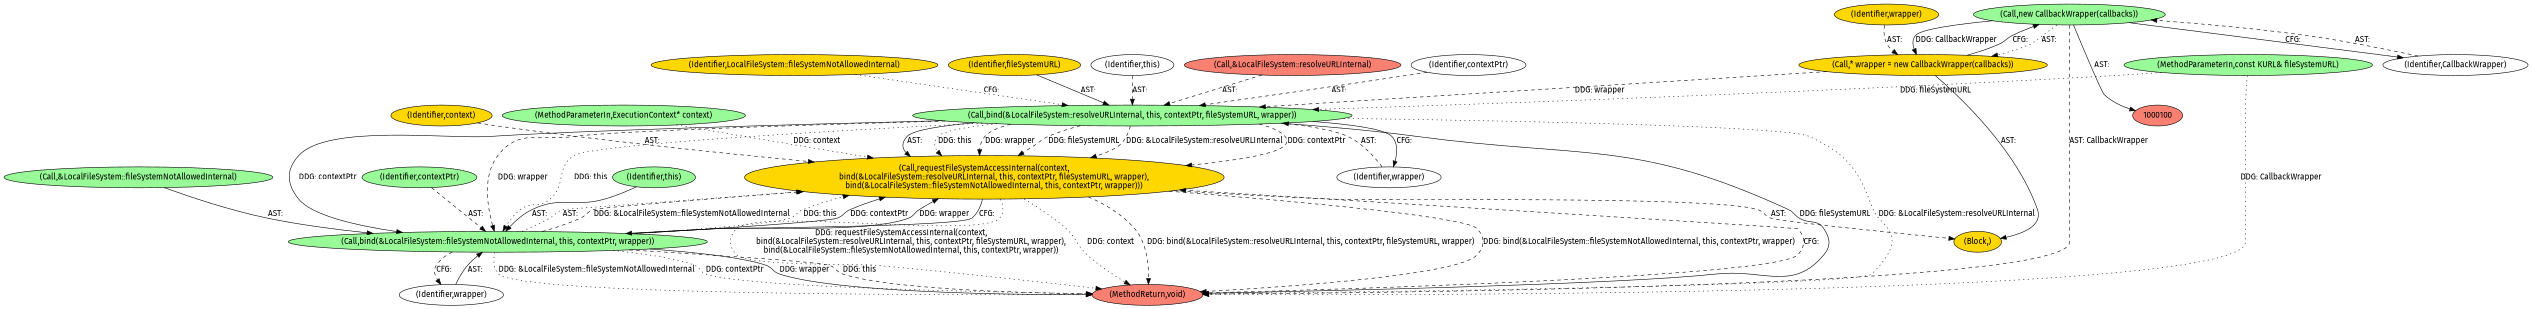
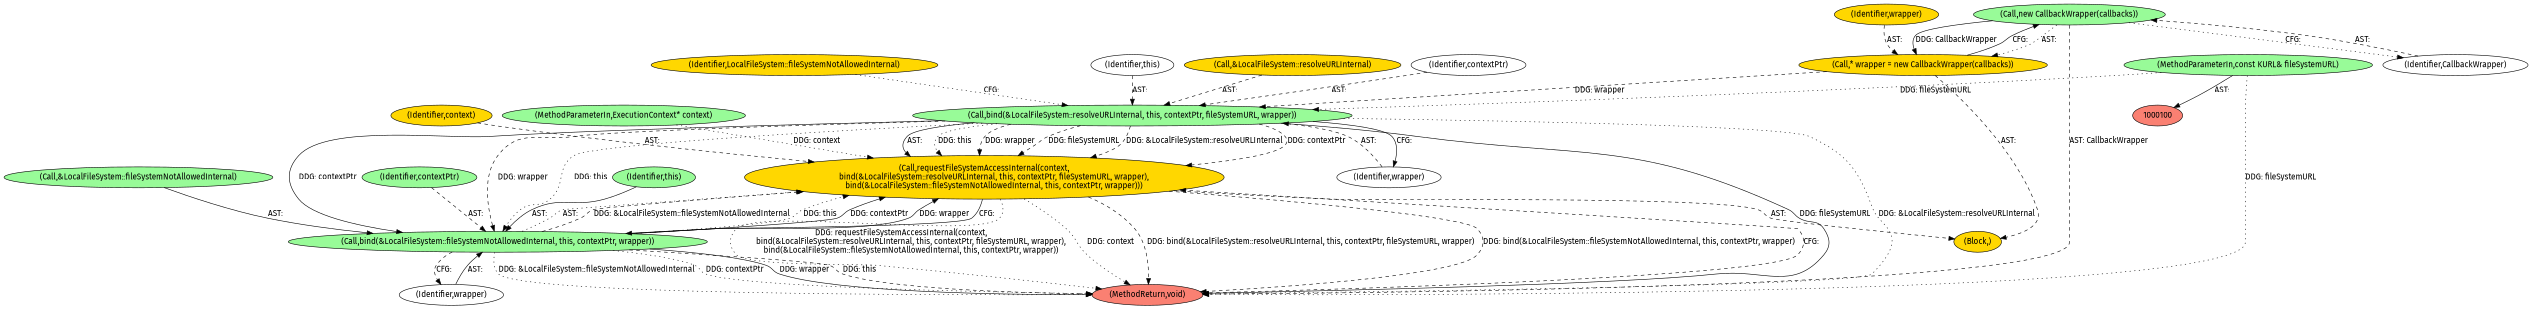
(2263, 40) -> (2263, 40)
(1015, 65) -> none
(1293, 65) -> (1293, 65)
(2093, 71) -> (2207, 91)
(2009, 156) -> (2009, 156)
(2281, 177) -> (2281, 177)
